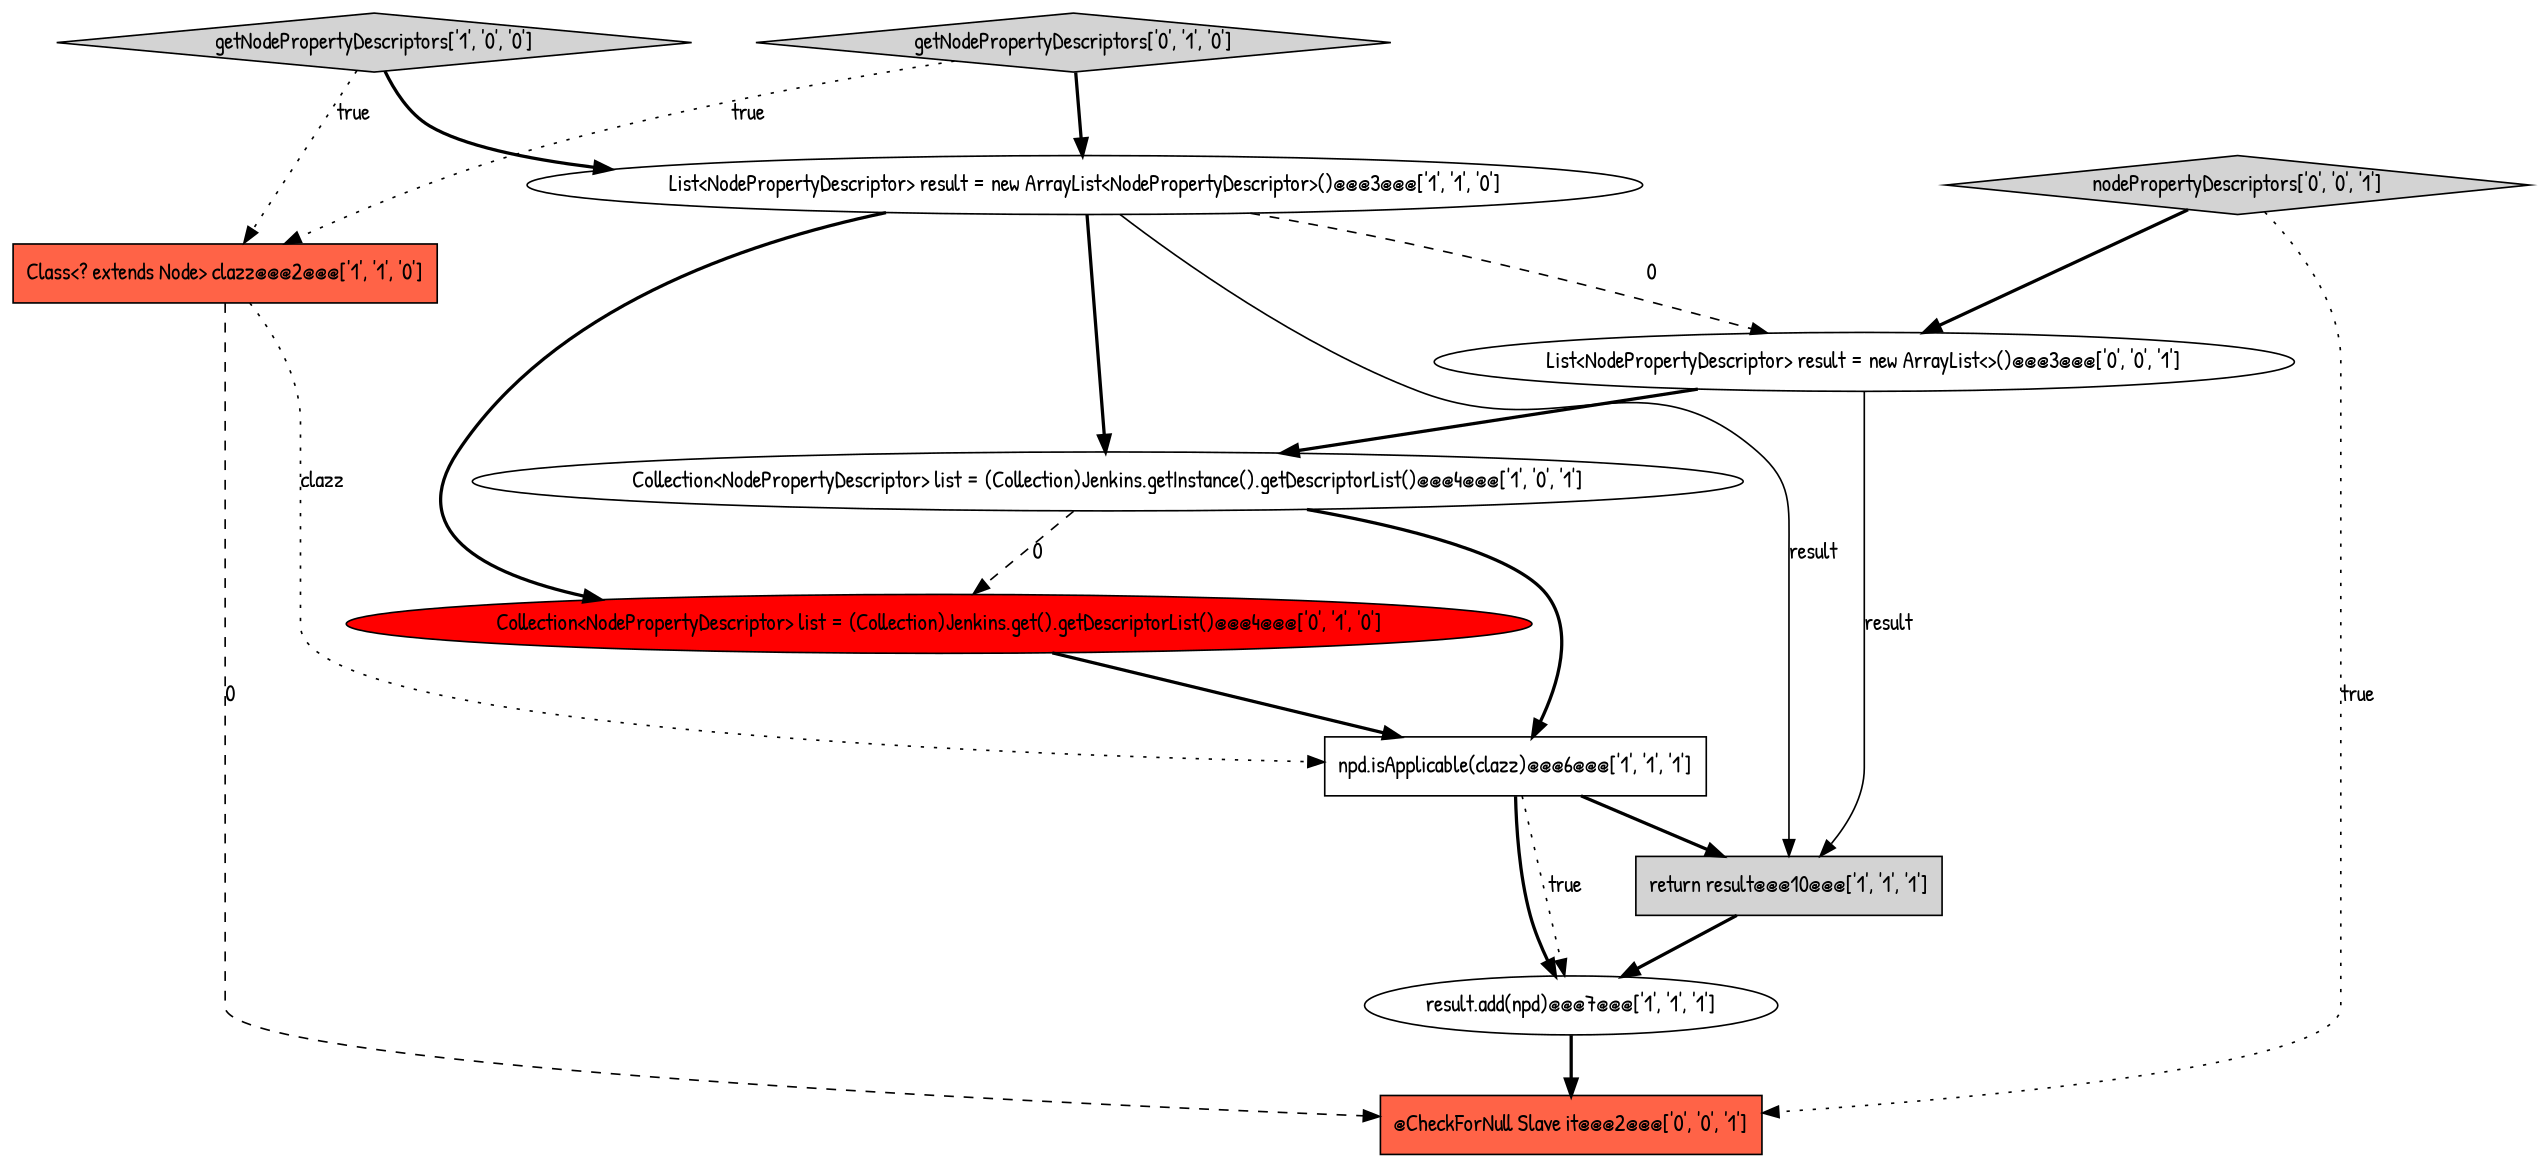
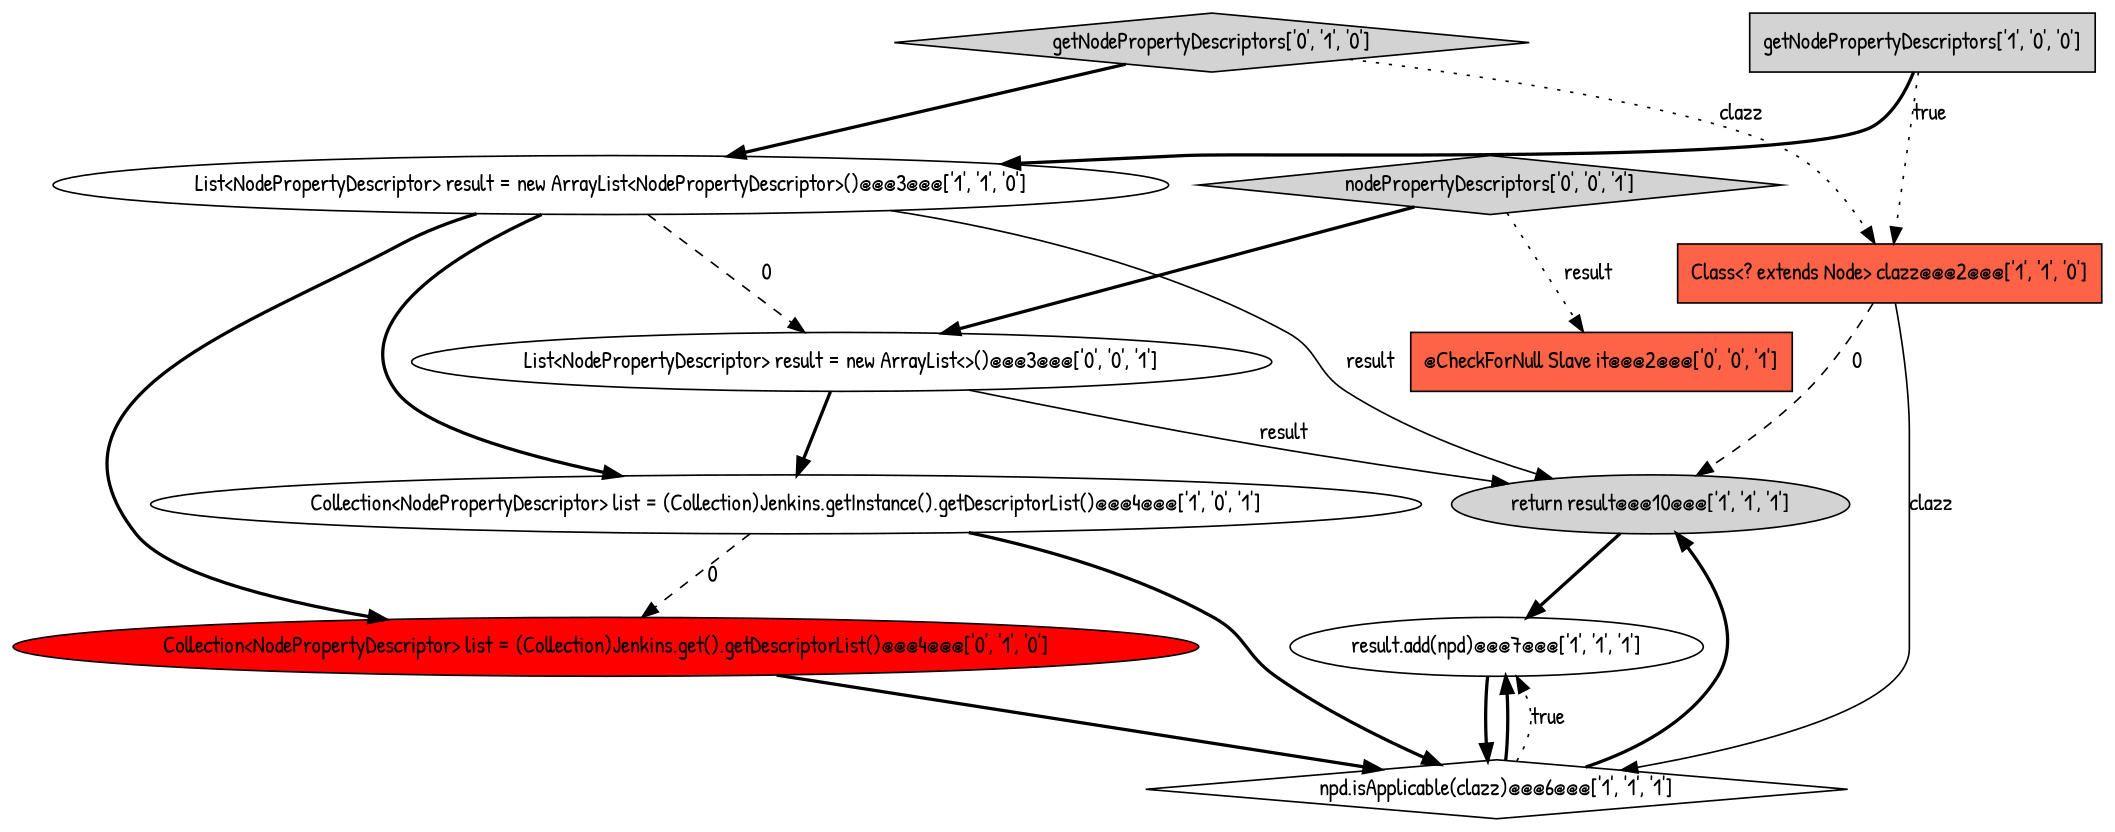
(374, 43) -> (1922, 43)
(748, 114) -> (1741, 114)
(2358, 695) -> (1588, 273)
(625, 722) -> (1909, 630)
(1516, 766) -> (1497, 789)
(1789, 886) -> (1651, 504)
(439, 1057) -> (1802, 395)
(1571, 1057) -> (1486, 710)
